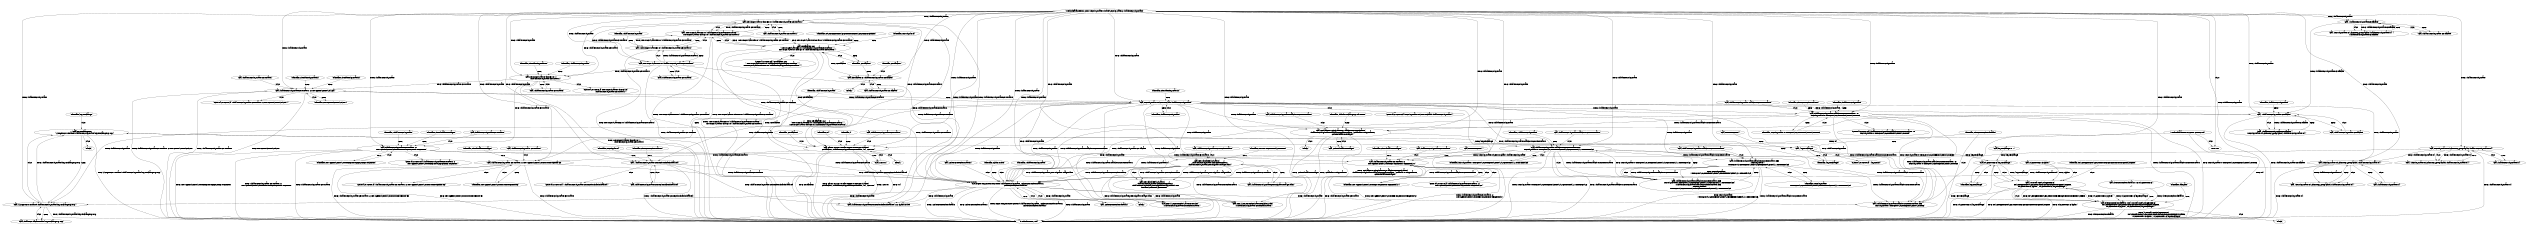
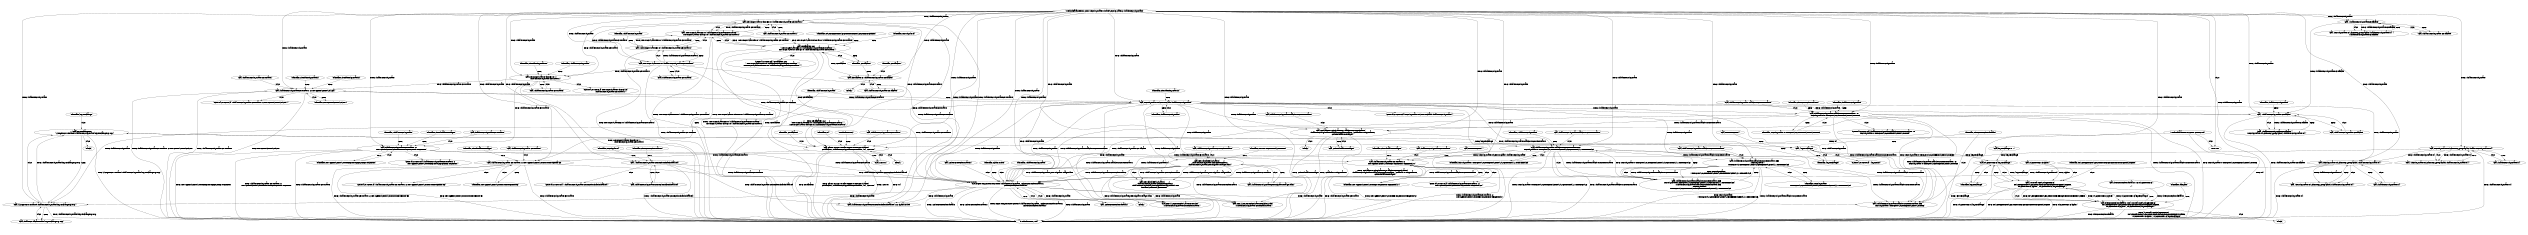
(892, 114) -> none
(1347, 114) -> none
(846, 132) -> (846, 132)
